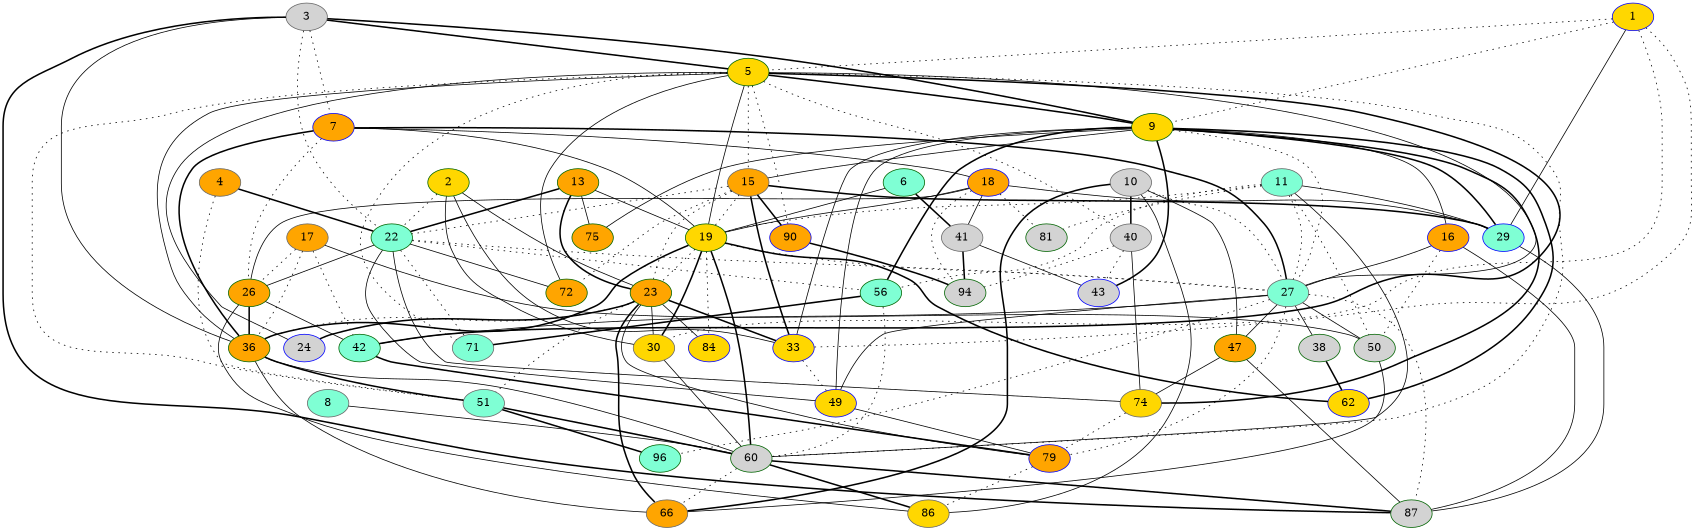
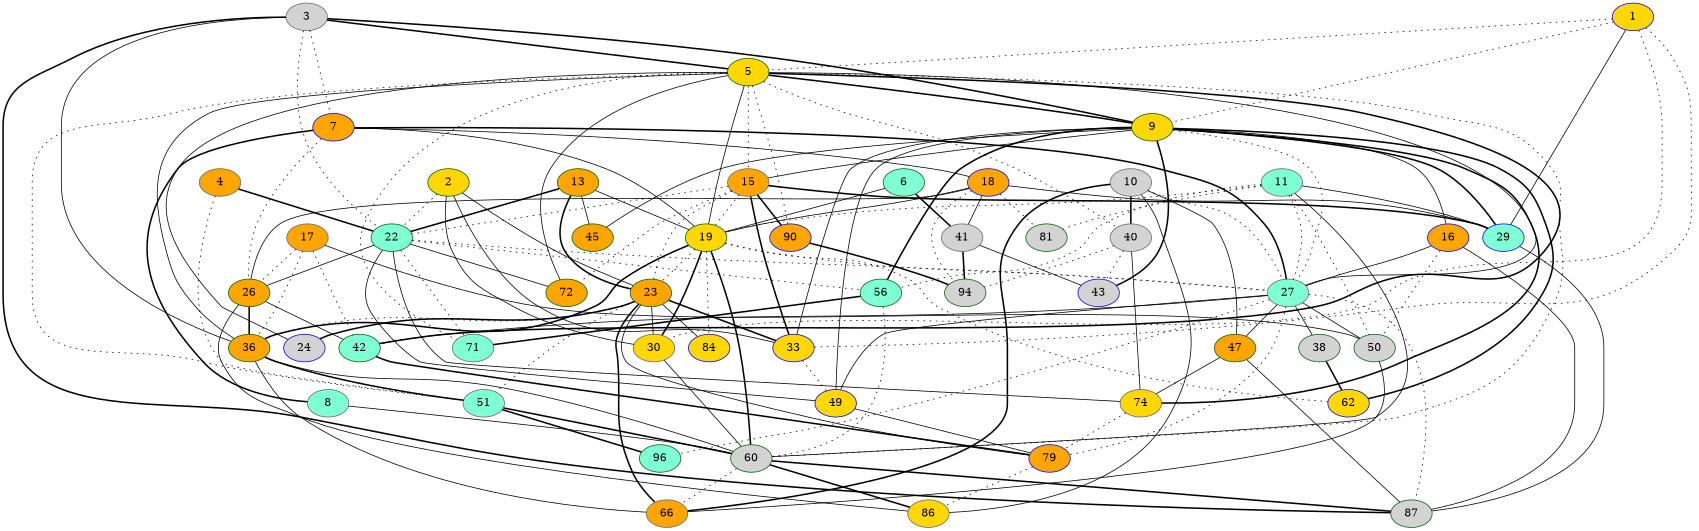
(181, 195) -> (148, 255)
(593, 238) -> (593, 238)
(1033, 347) -> (1033, 347)
